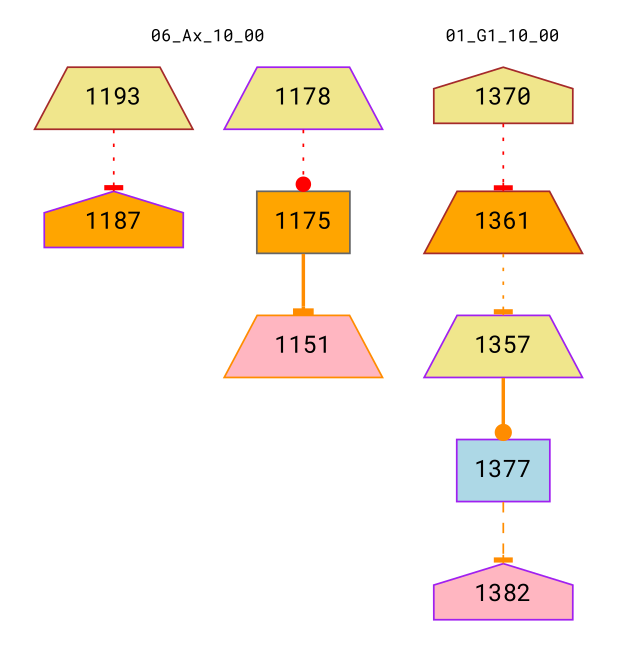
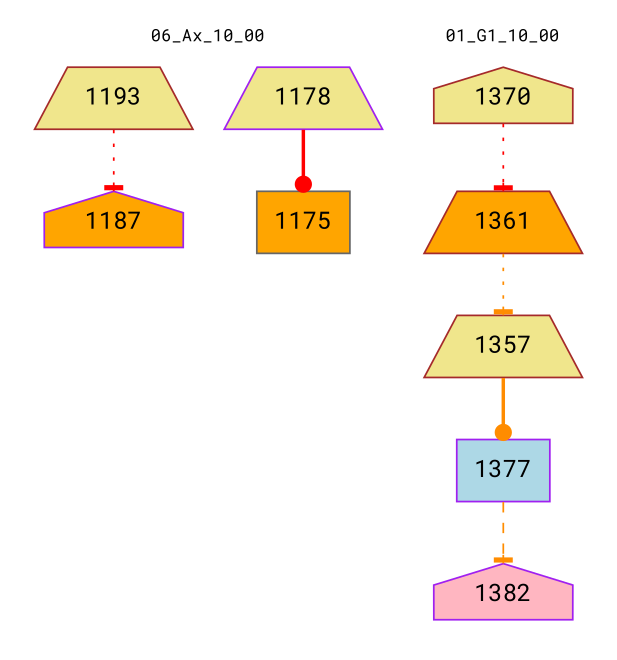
(303, 154) -> (303, 154)
(303, 346) -> none
(503, 346) -> (503, 346)
